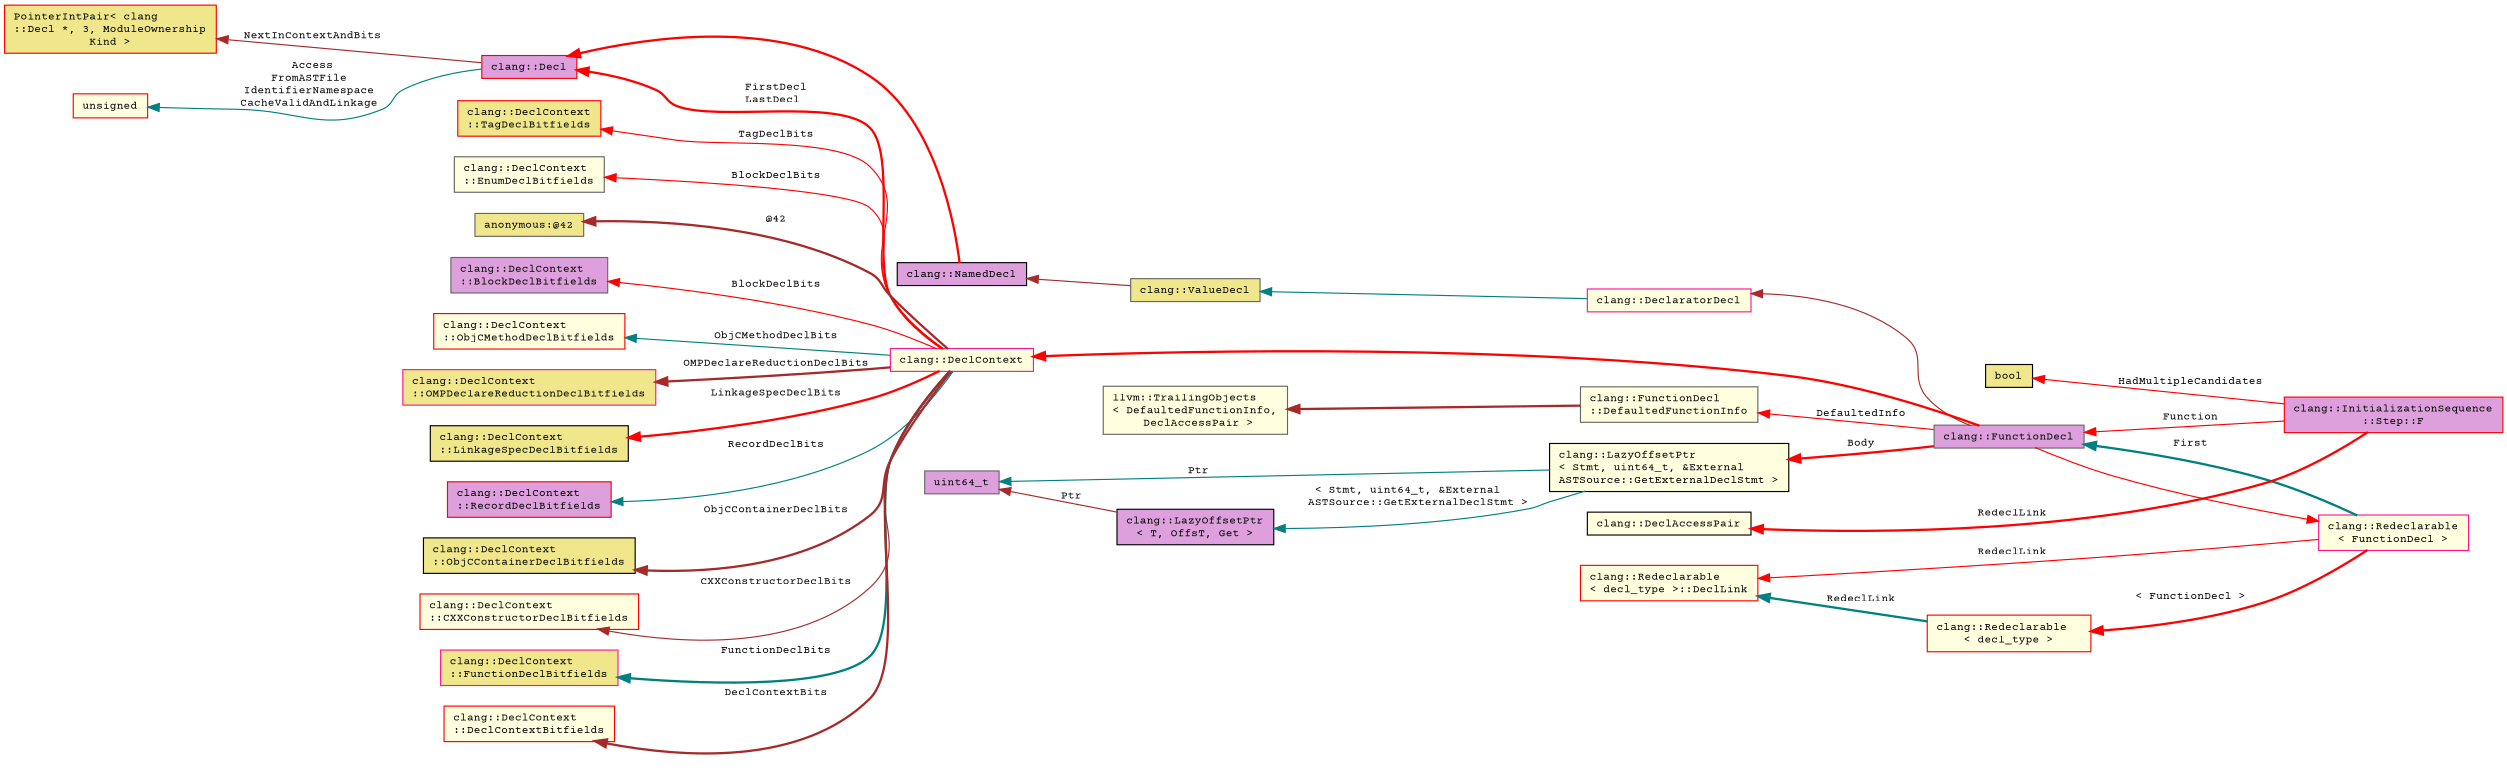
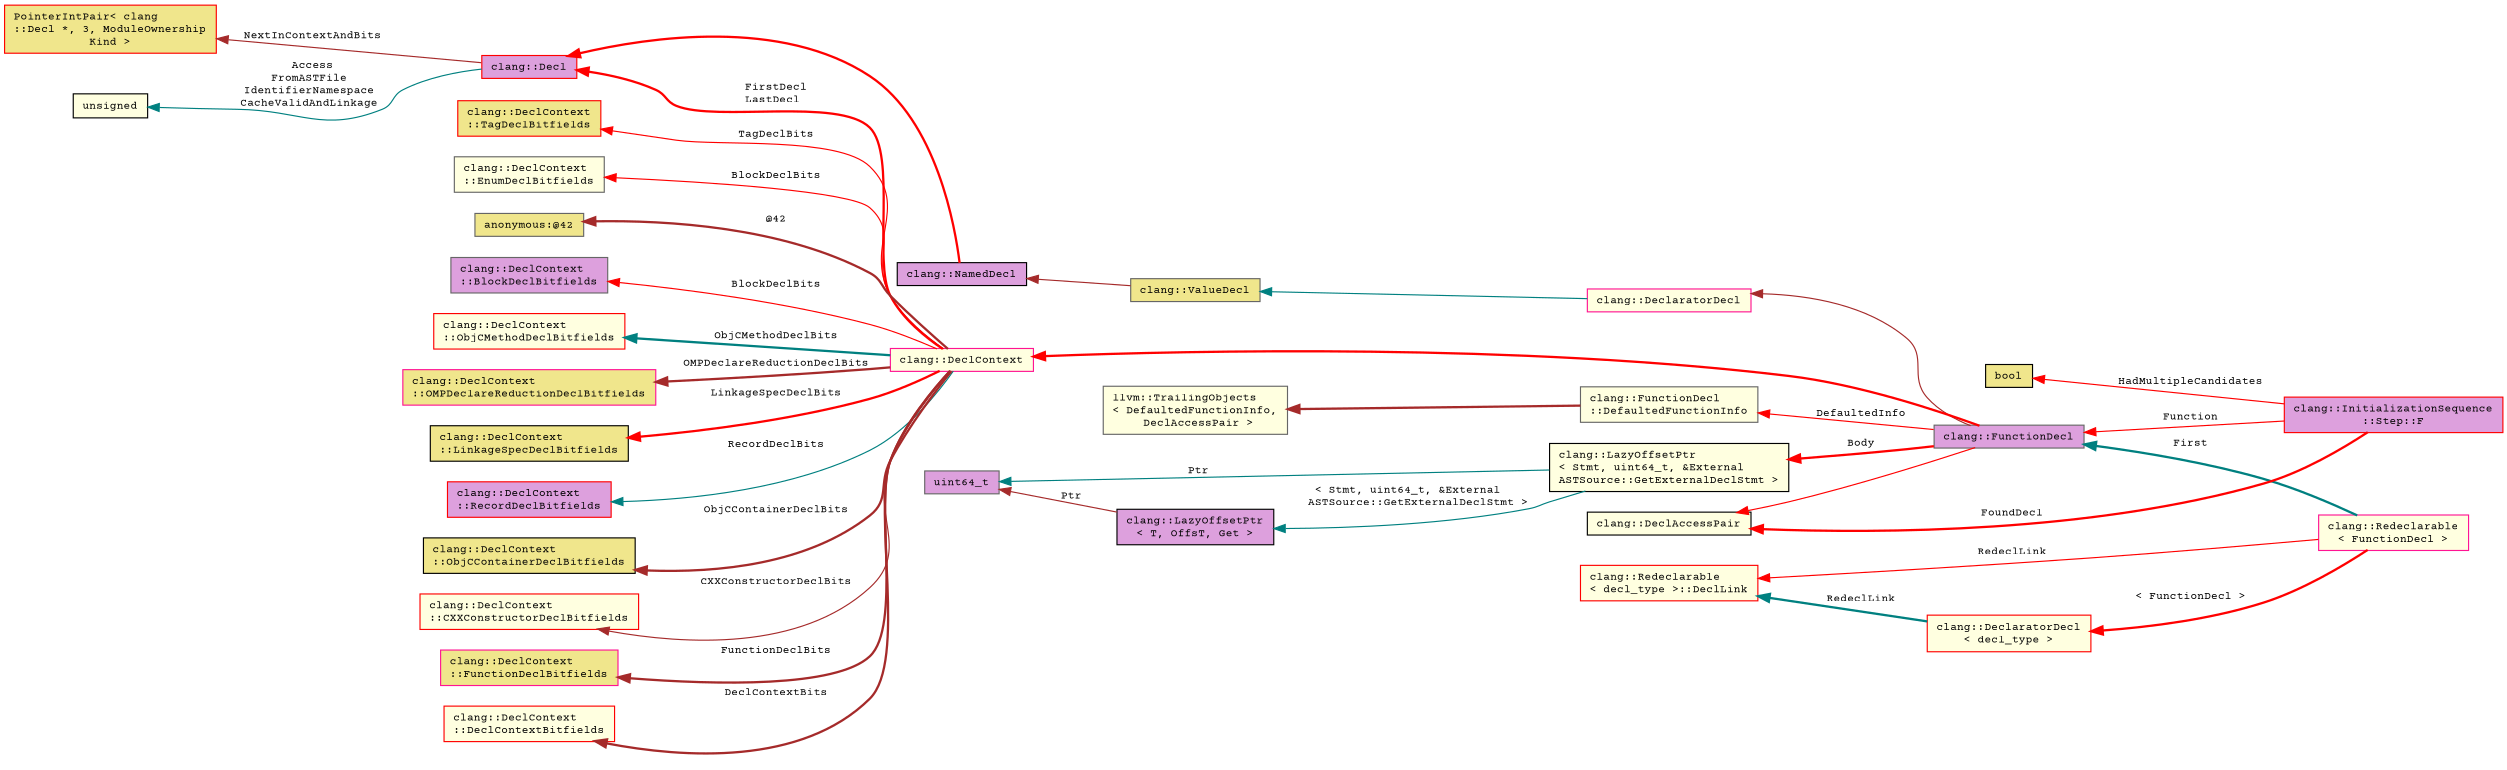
(110, 106) -> (110, 106)
(763, 347) -> (763, 347)
(2169, 491) -> (1862, 482)
(2009, 513) -> (2009, 513)
(2009, 633) -> (2009, 633)
(879, 641) -> (879, 641)
